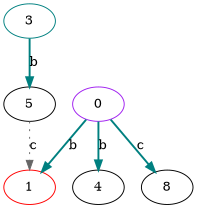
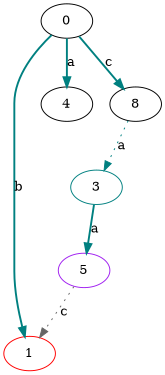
(34, 63) -> (95, 229)
(30, 104) -> (84, 270)
(98, 104) -> (67, 21)
none -> (118, 141)
(103, 146) -> (71, 63)
